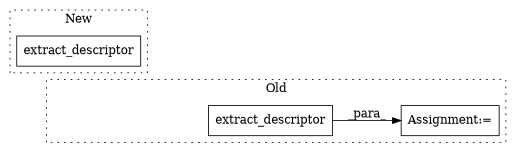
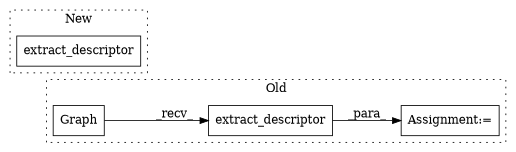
none -> (79, 121)
